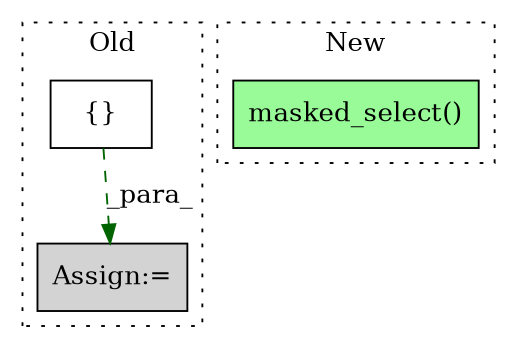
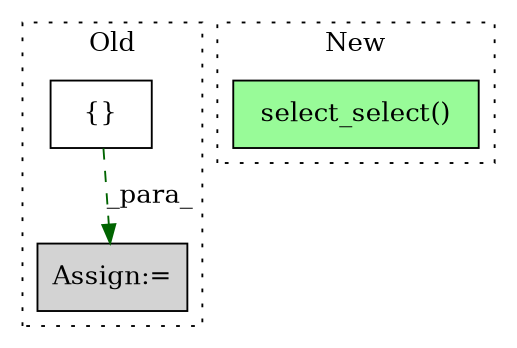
(356, 114) -> (356, 114)
